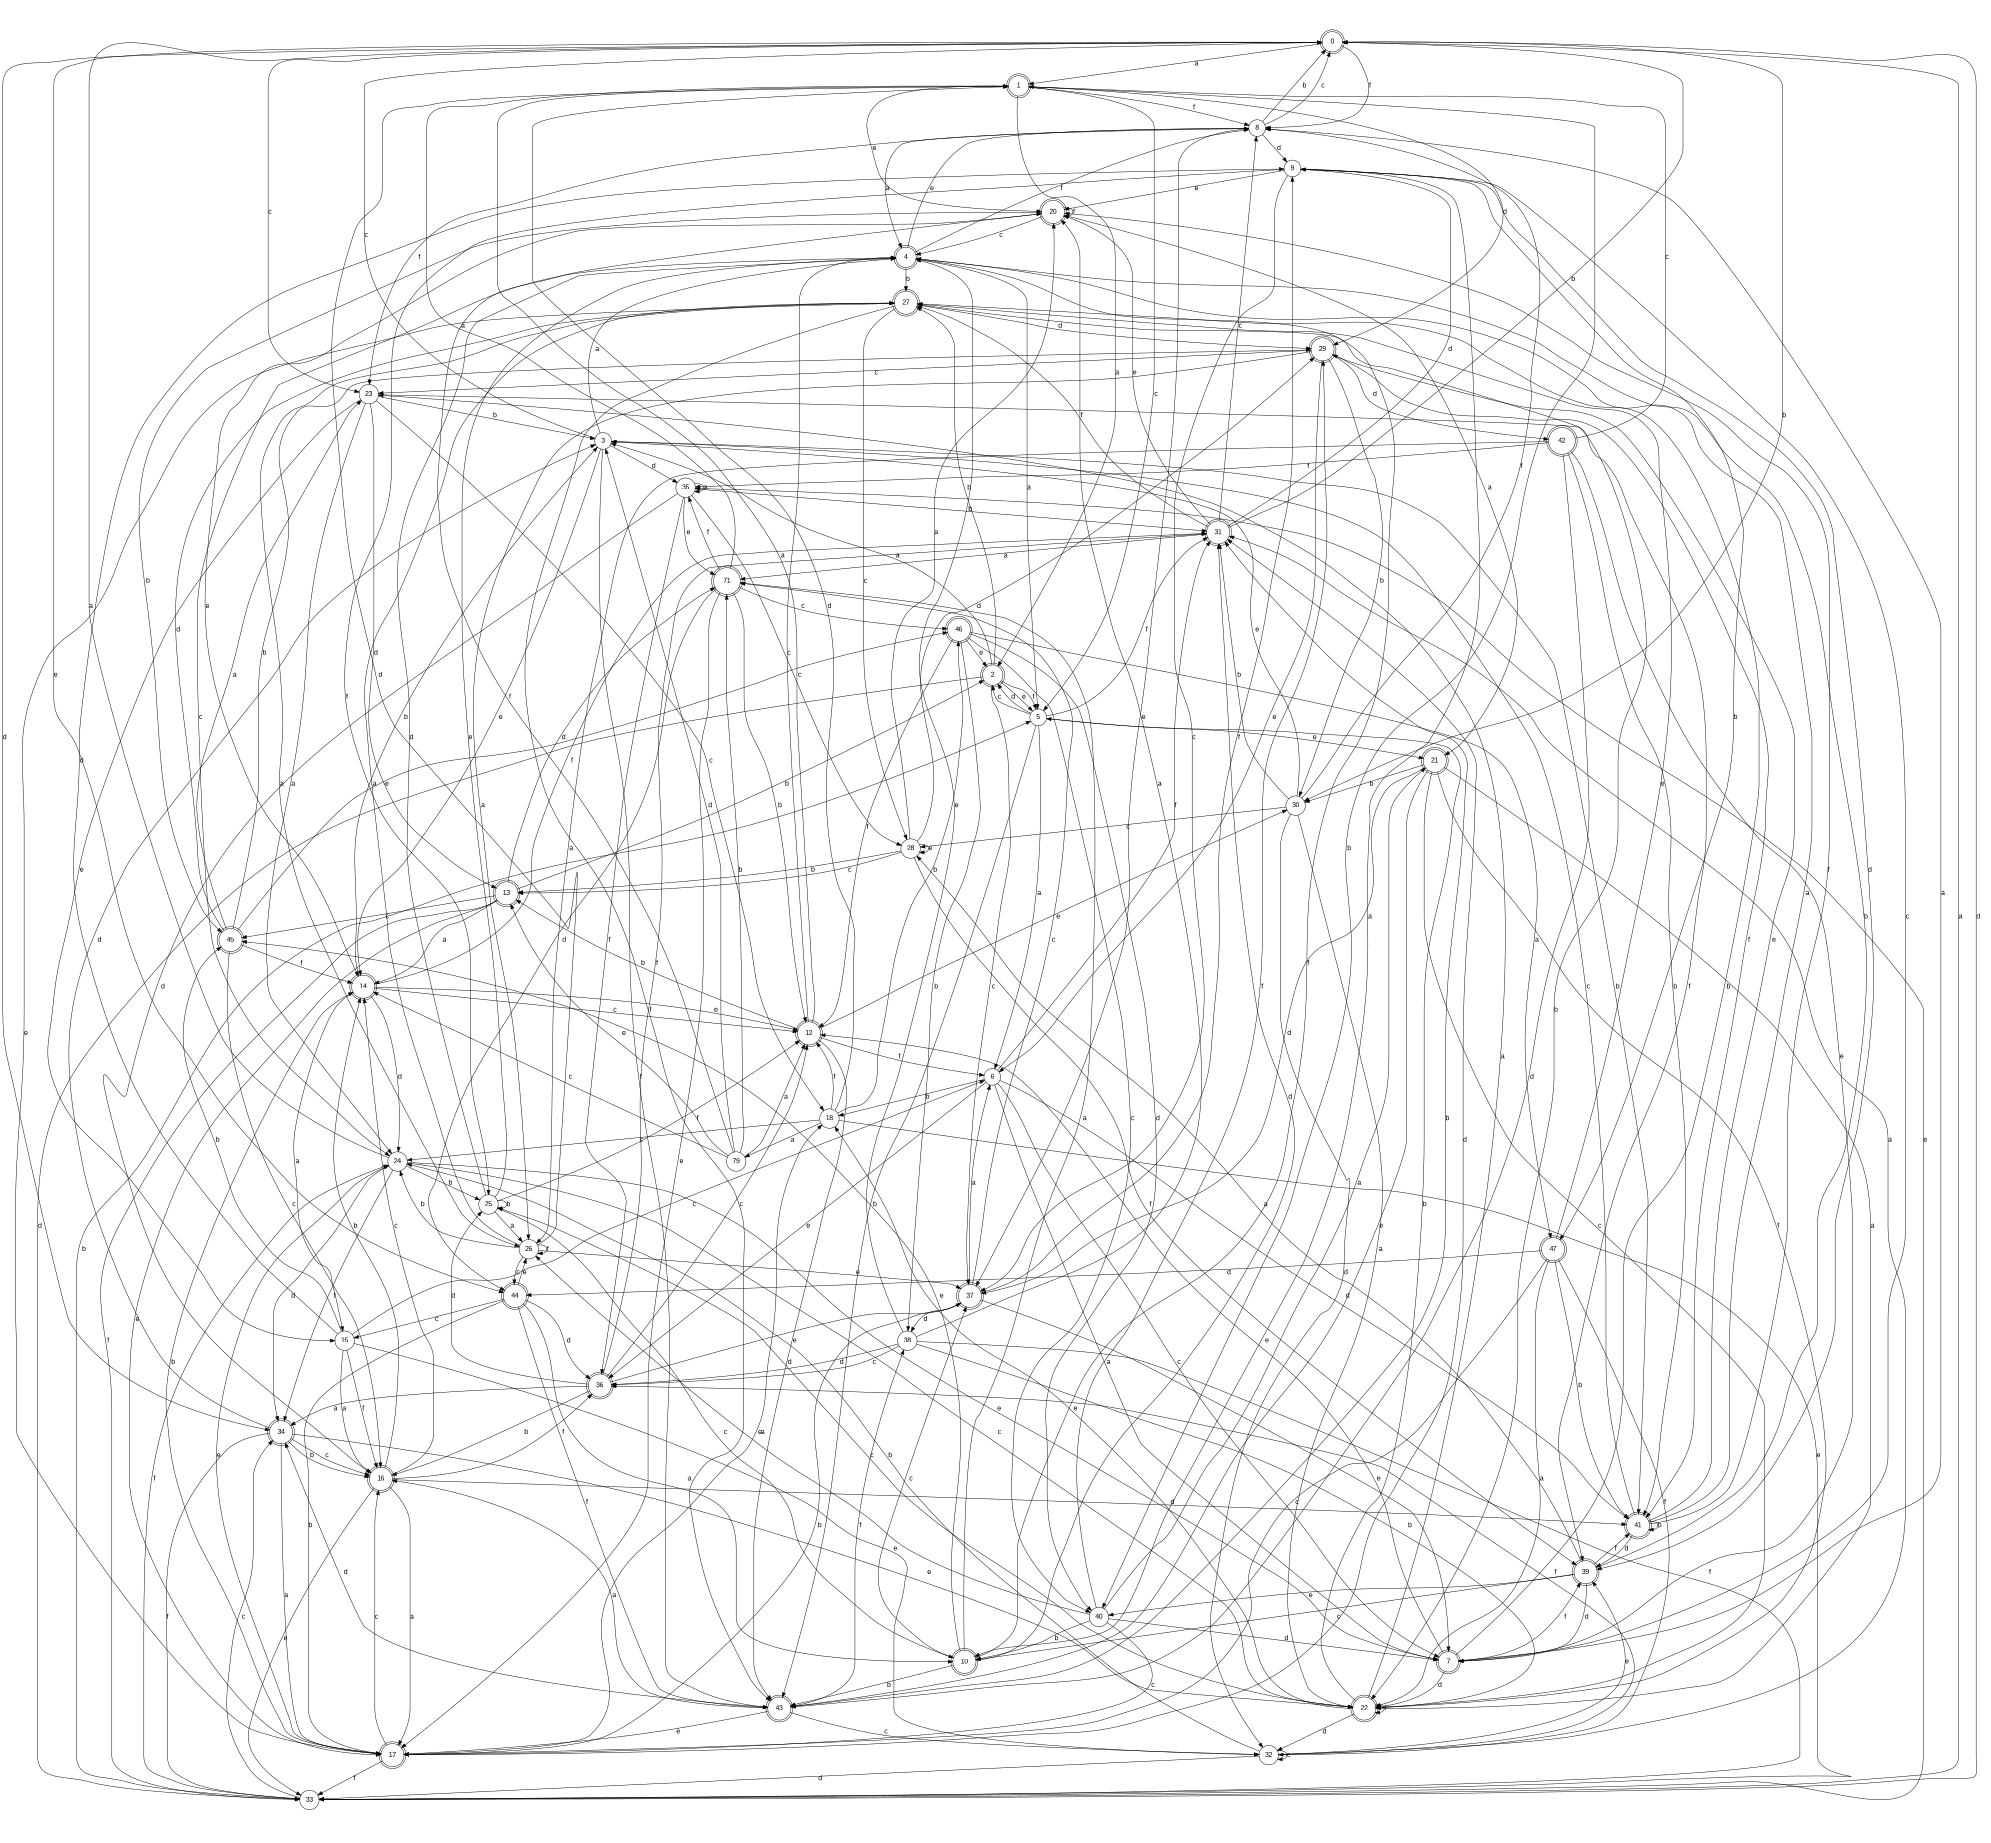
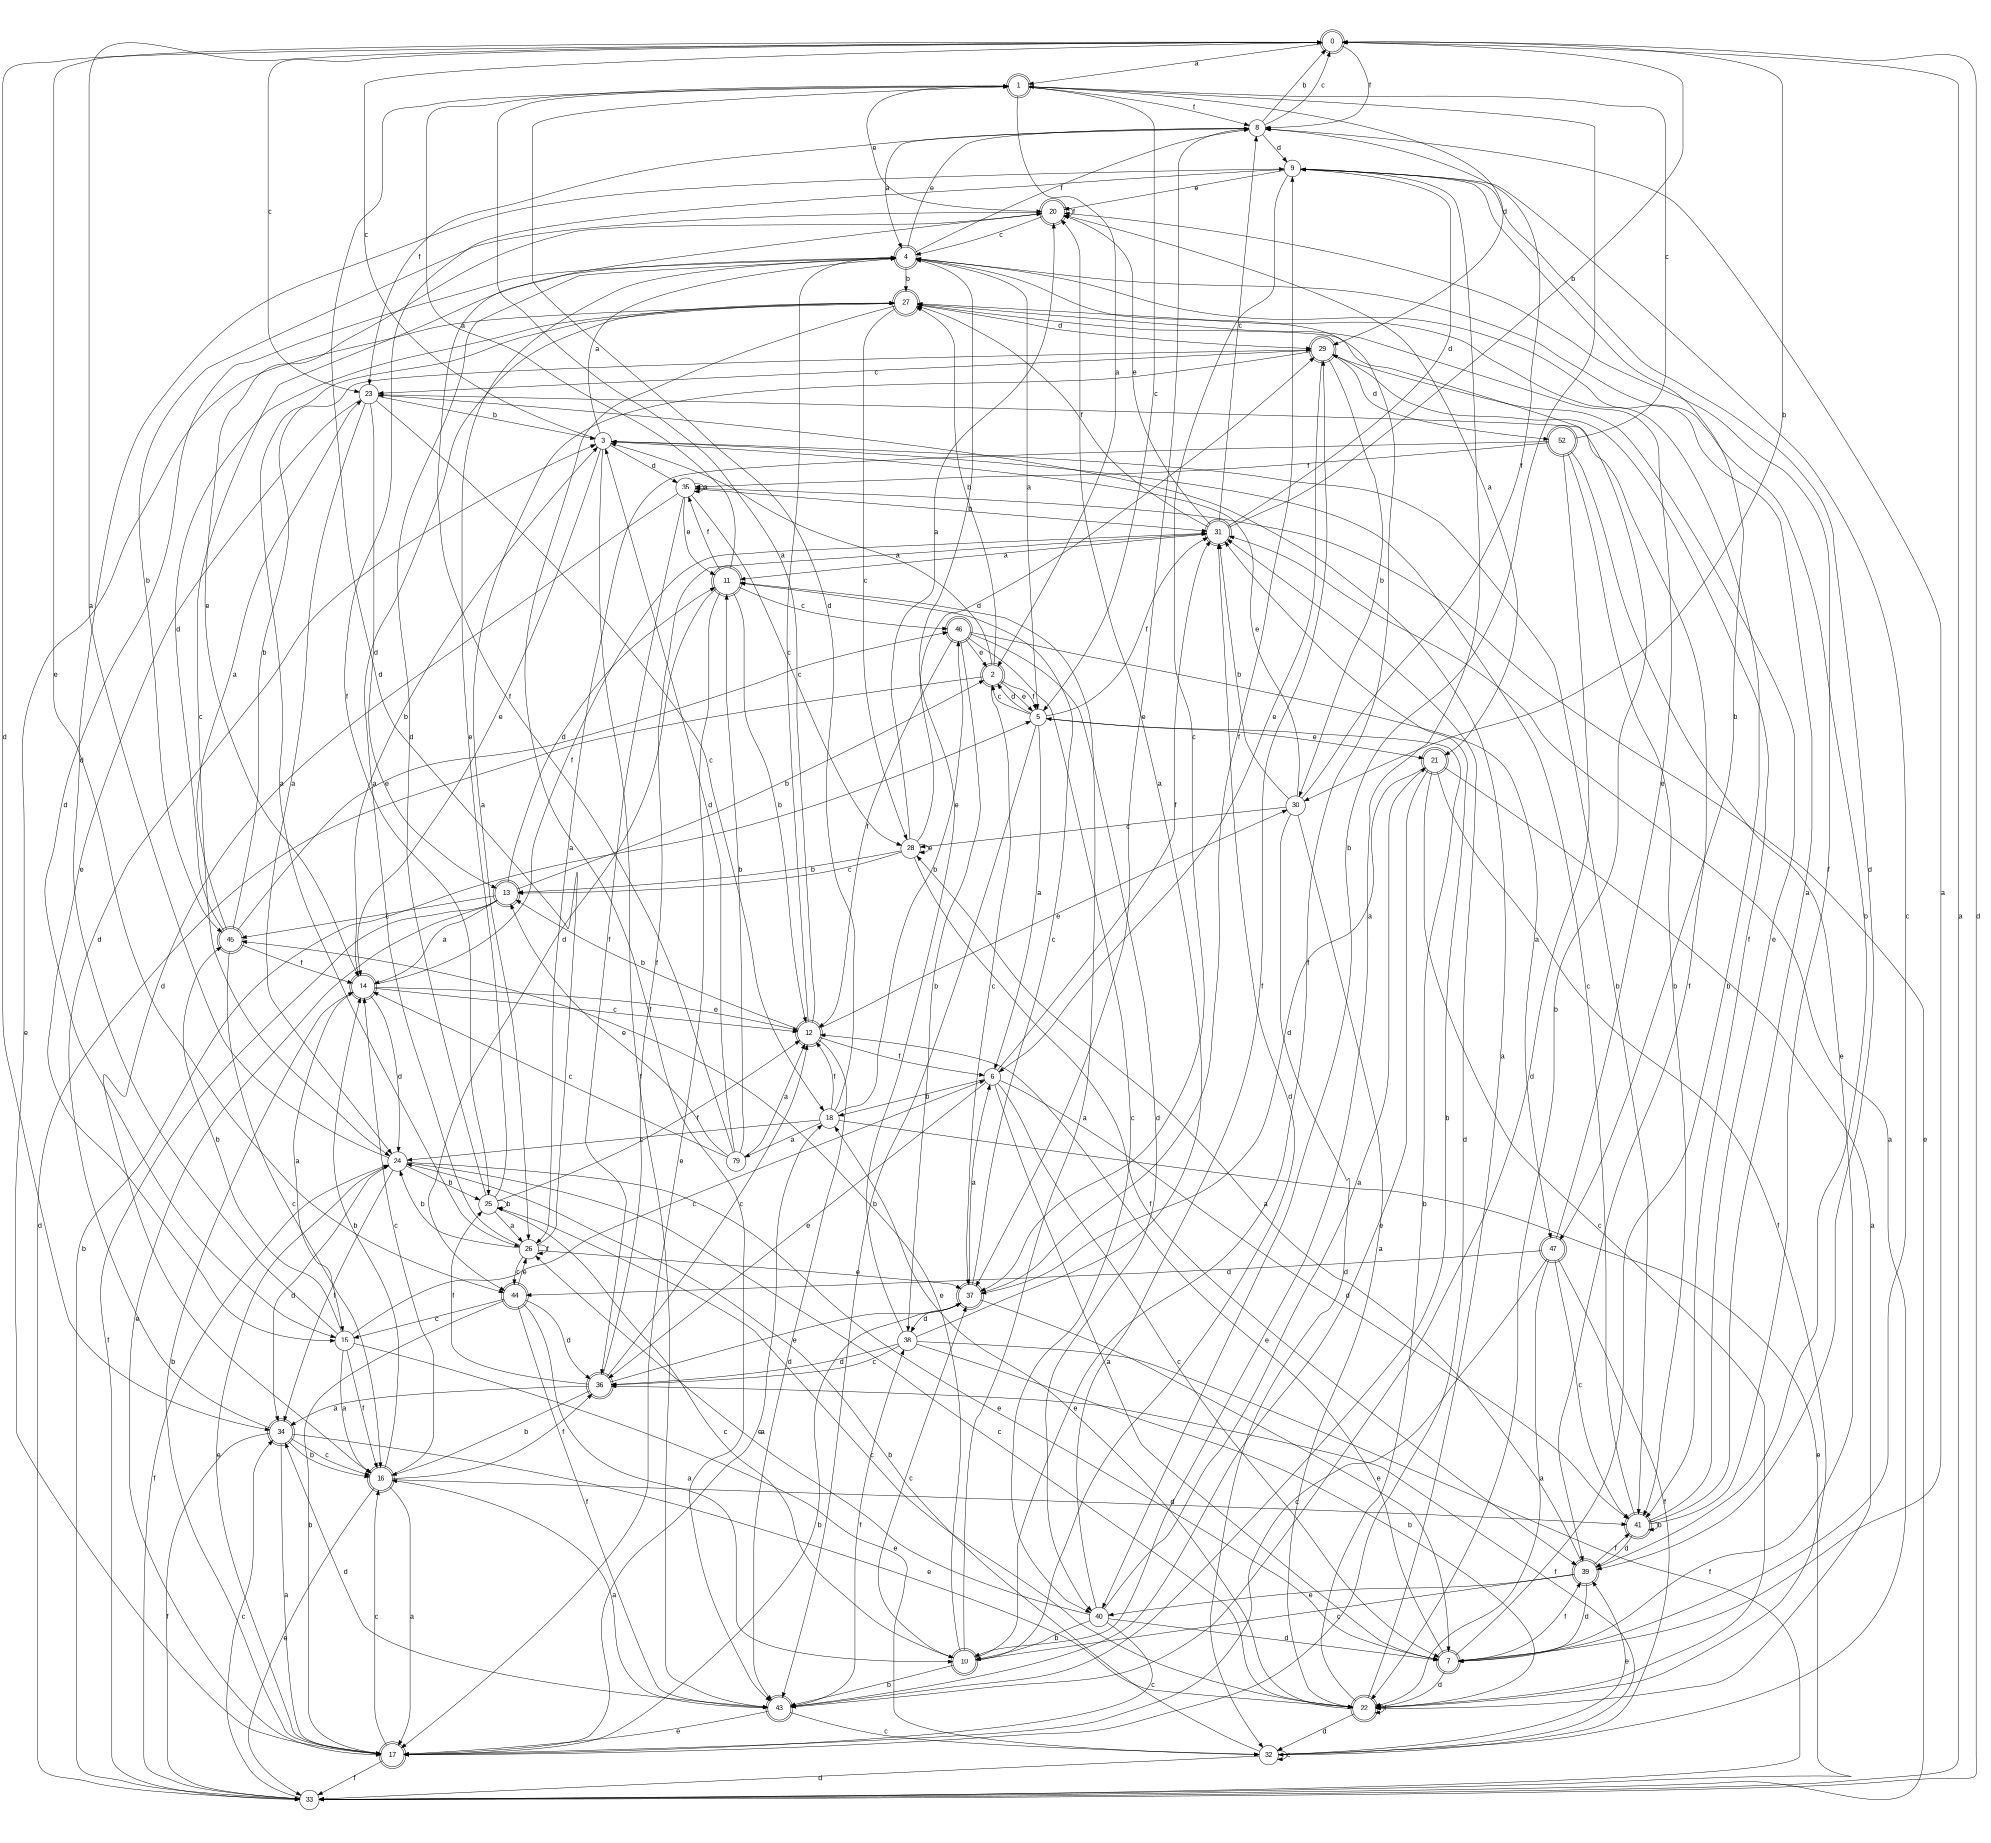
(1562, 441) -> (1562, 441)
none -> (161, 569)
(727, 581) -> (727, 581)
(1367, 783) -> none
(453, 1296) -> (453, 1296)
(1580, 1386) -> (1580, 1386)
